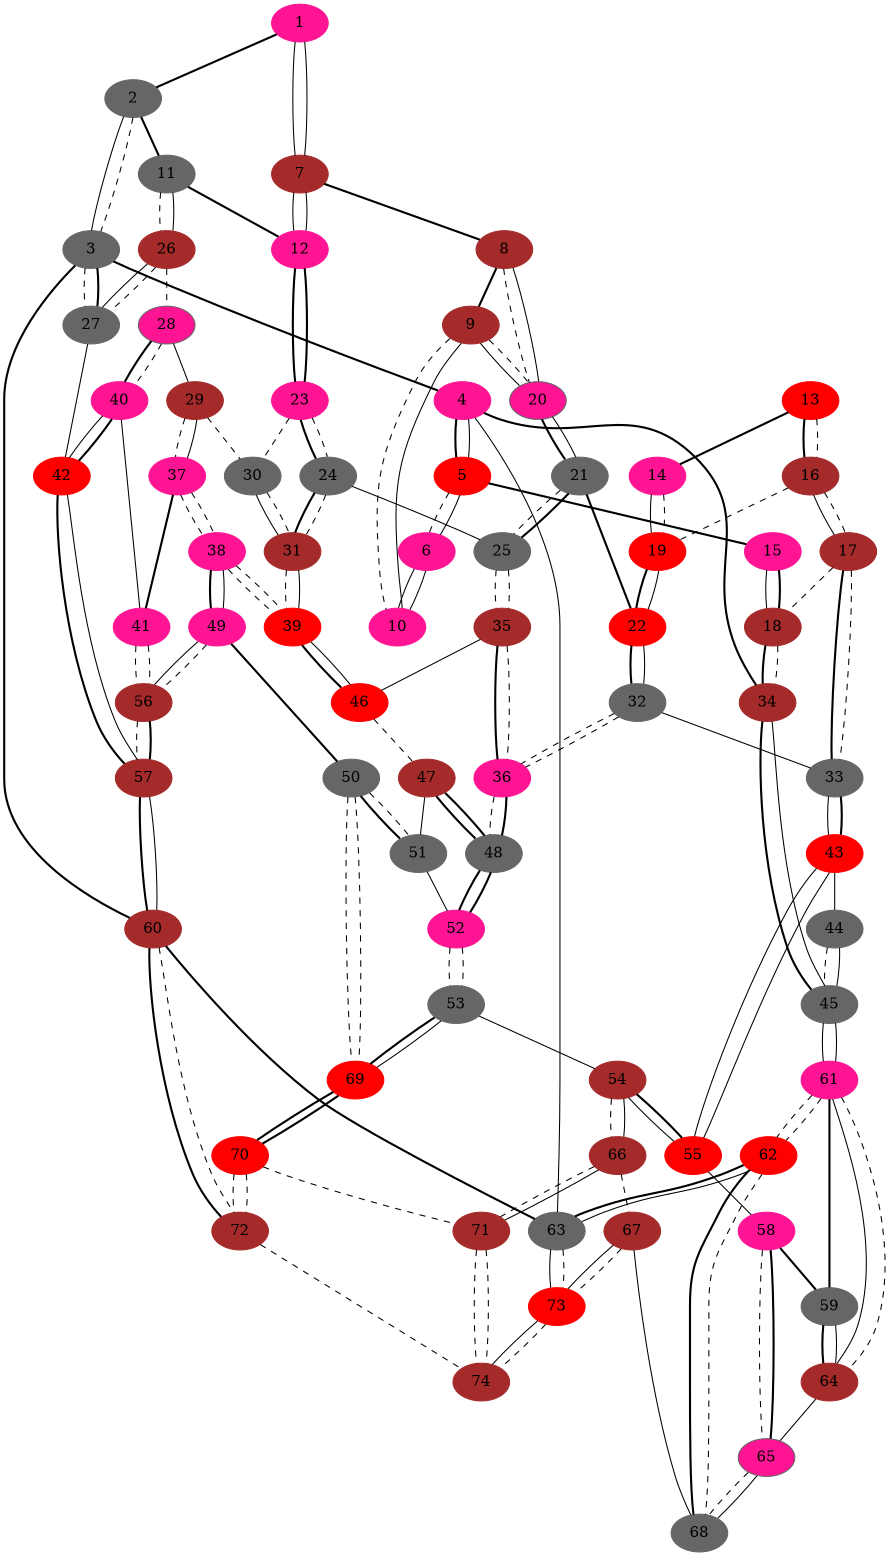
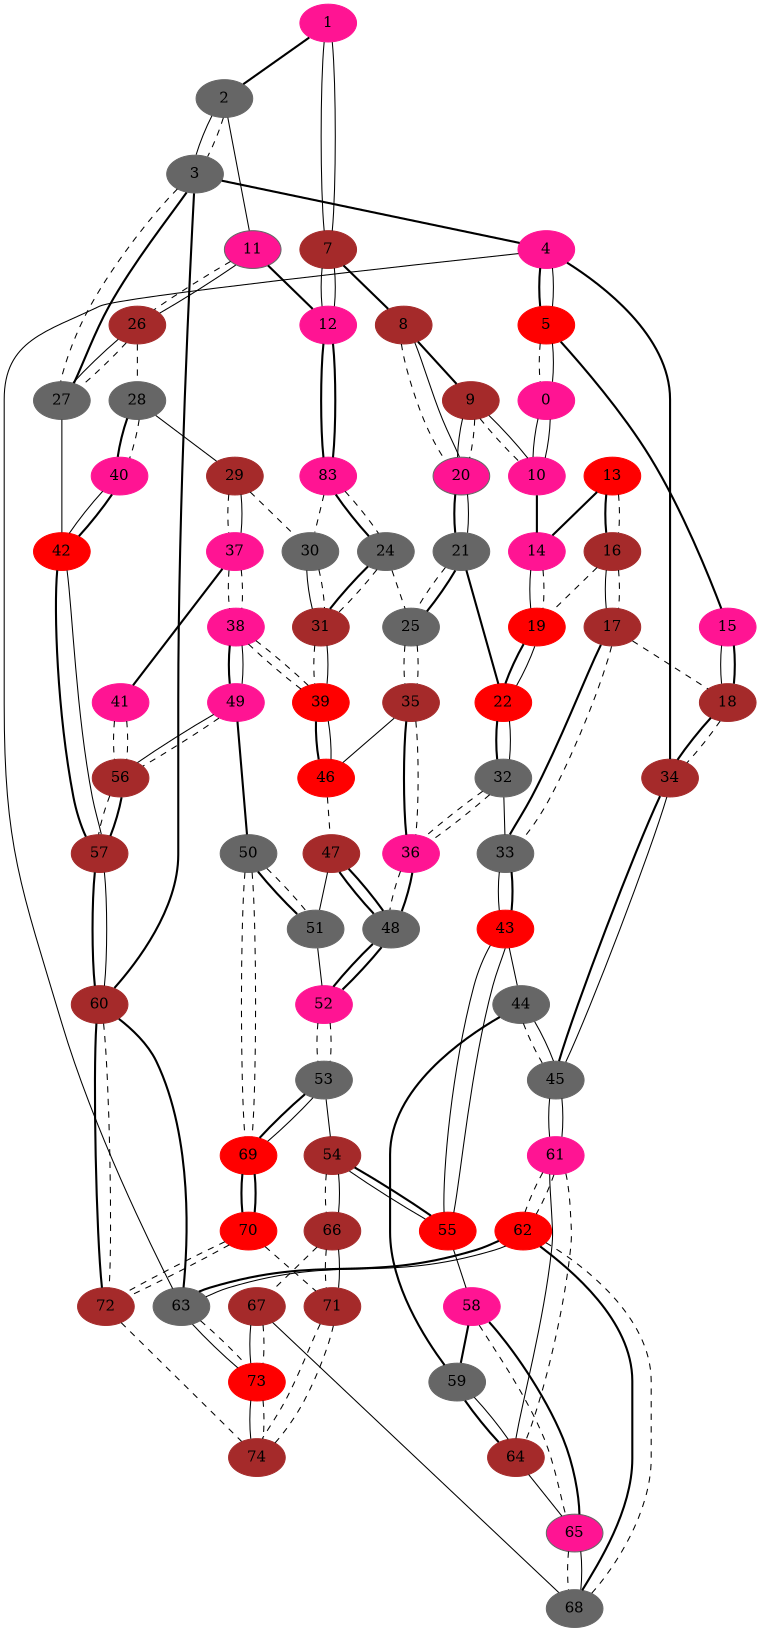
(150, 136) -> (239, 174)
(167, 174) -> (253, 250)
(167, 325) -> (137, 401)
(300, 401) -> (328, 476)
(416, 512) -> (398, 589)
(131, 514) -> none
none -> (537, 514)
(427, 552) -> (546, 401)
(829, 1193) -> (390, 1175)
